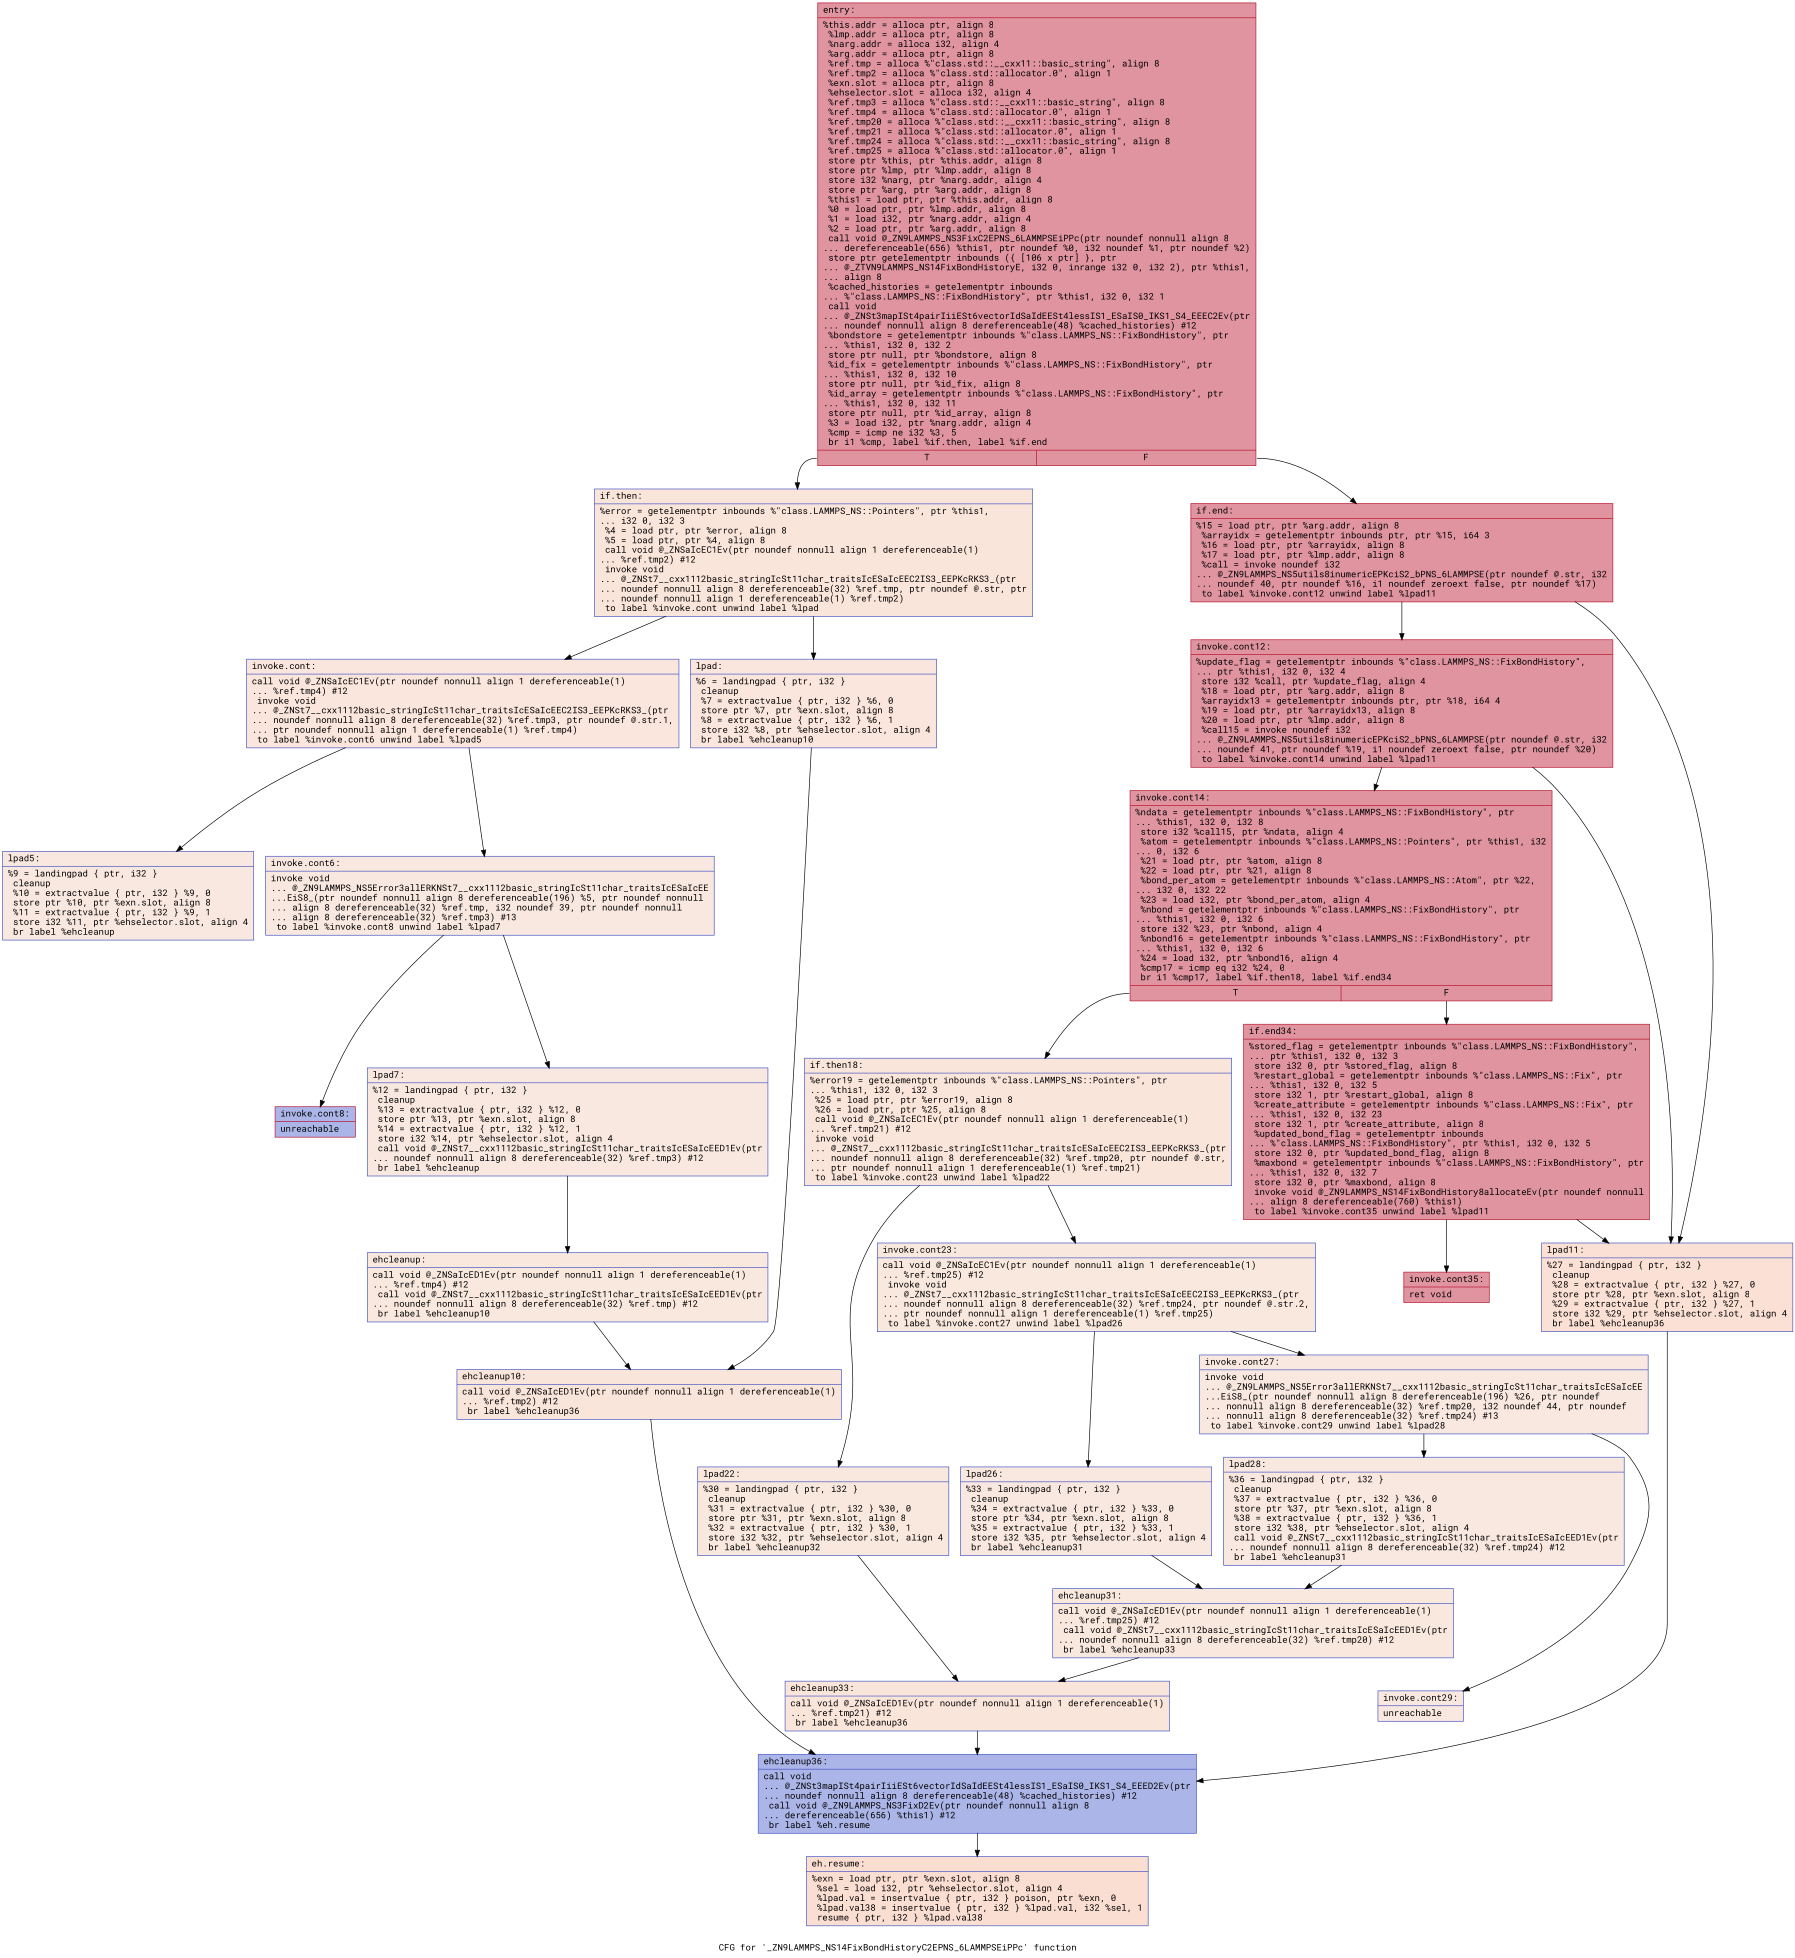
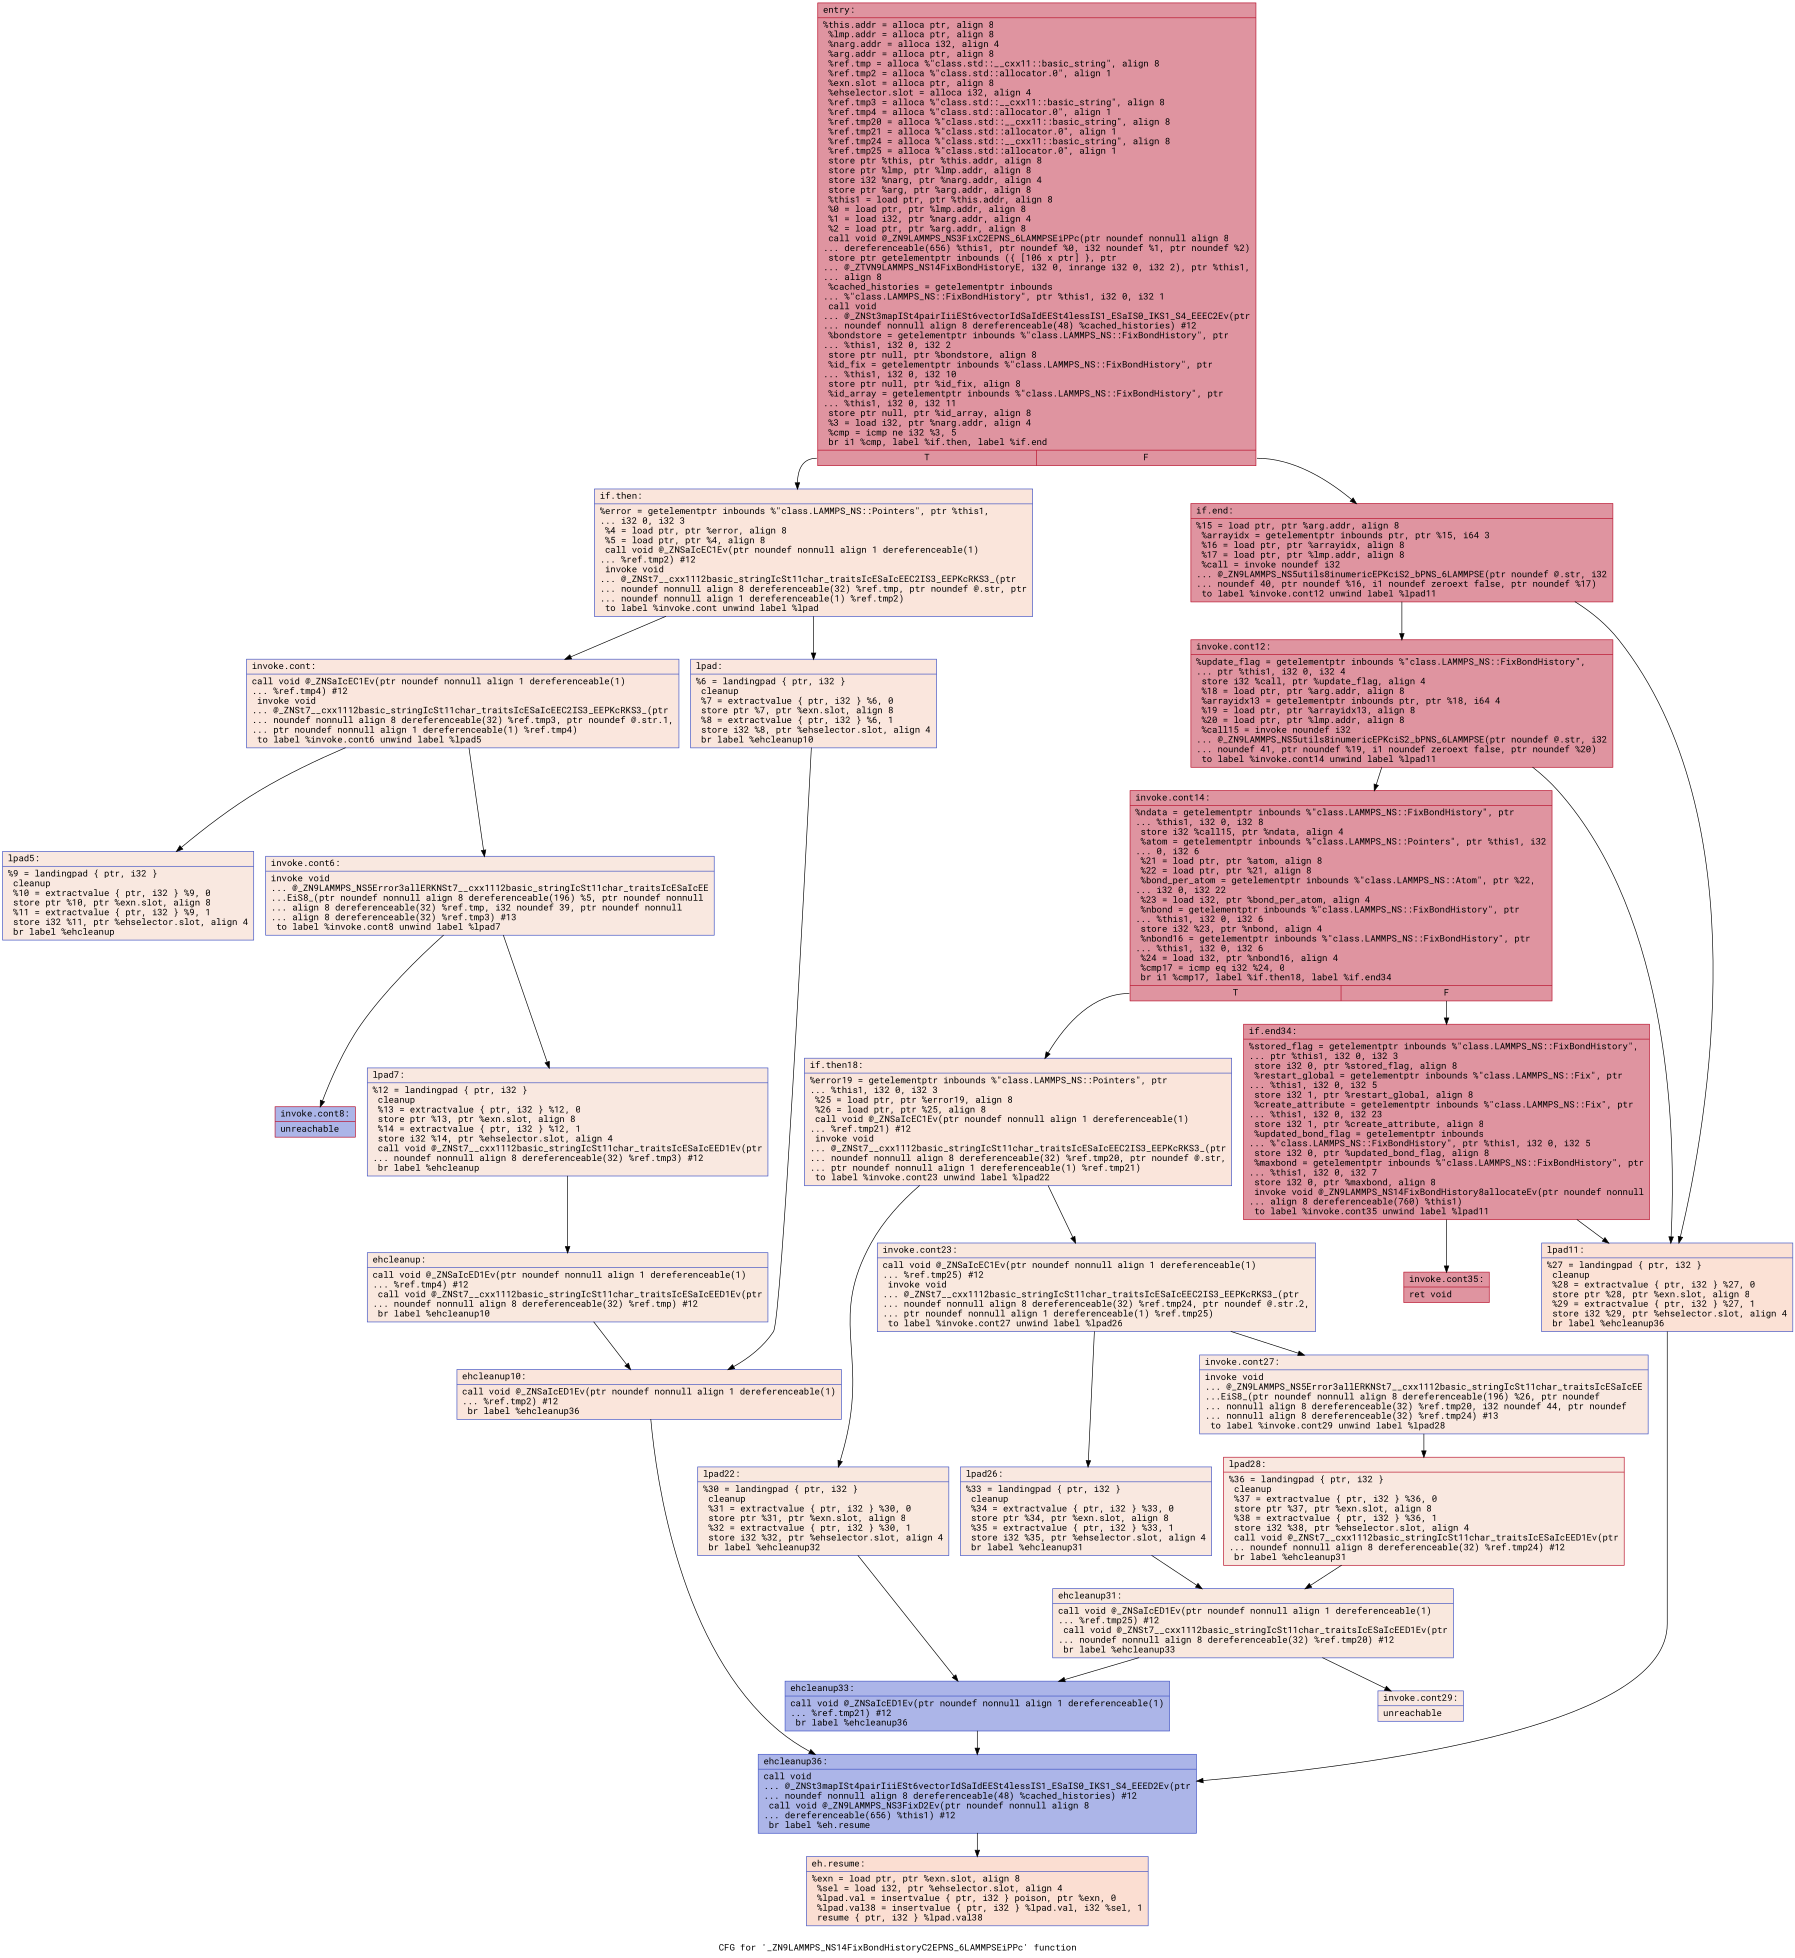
(1424, 1511) -> (1424, 1511)
(1618, 1584) -> (1354, 1673)
(977, 1706) -> (977, 1706)
